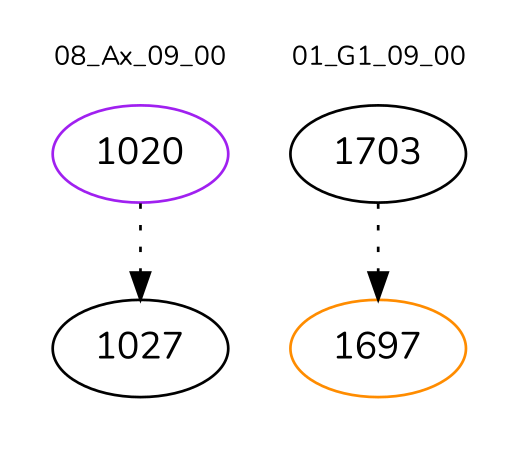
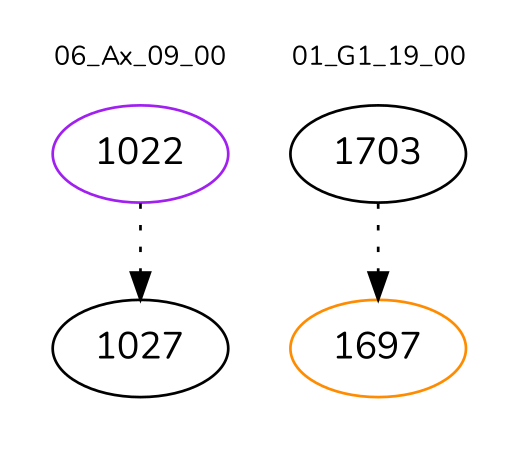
(140, 58) -> (140, 58)
(380, 58) -> (380, 58)
(140, 154) -> (140, 154)
